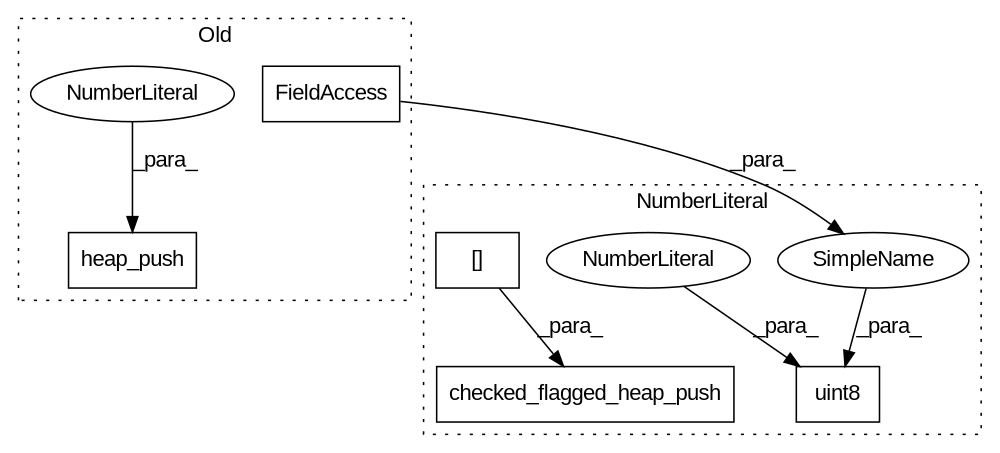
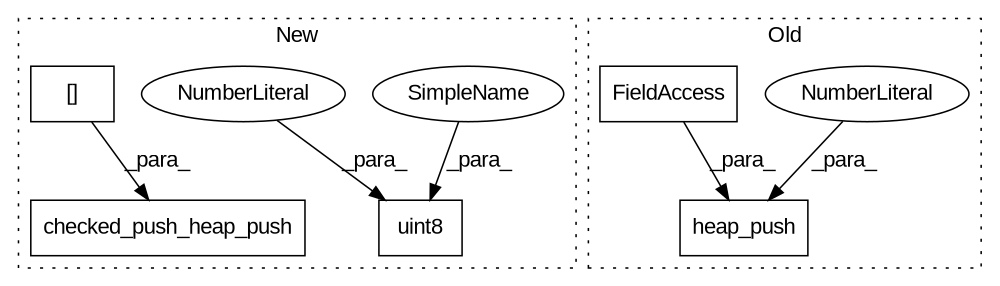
(623, 140) -> (702, 154)
(702, 203) -> (297, 36)
(585, 394) -> (168, 228)
